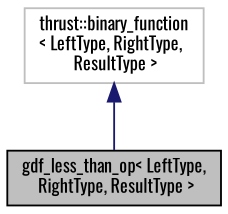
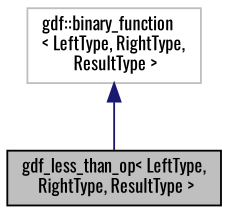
(114, 46) -> (114, 46)
